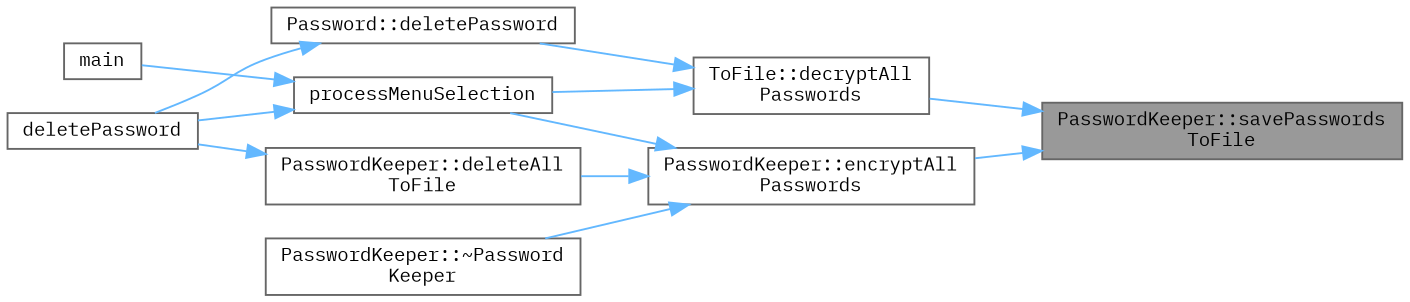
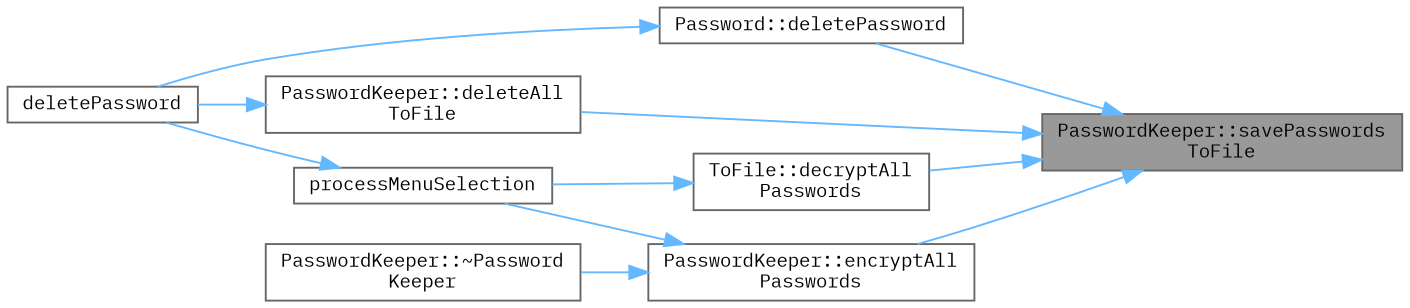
(607, 54) -> (990, 76)
(103, 61) -> none
(605, 176) -> (802, 122)
